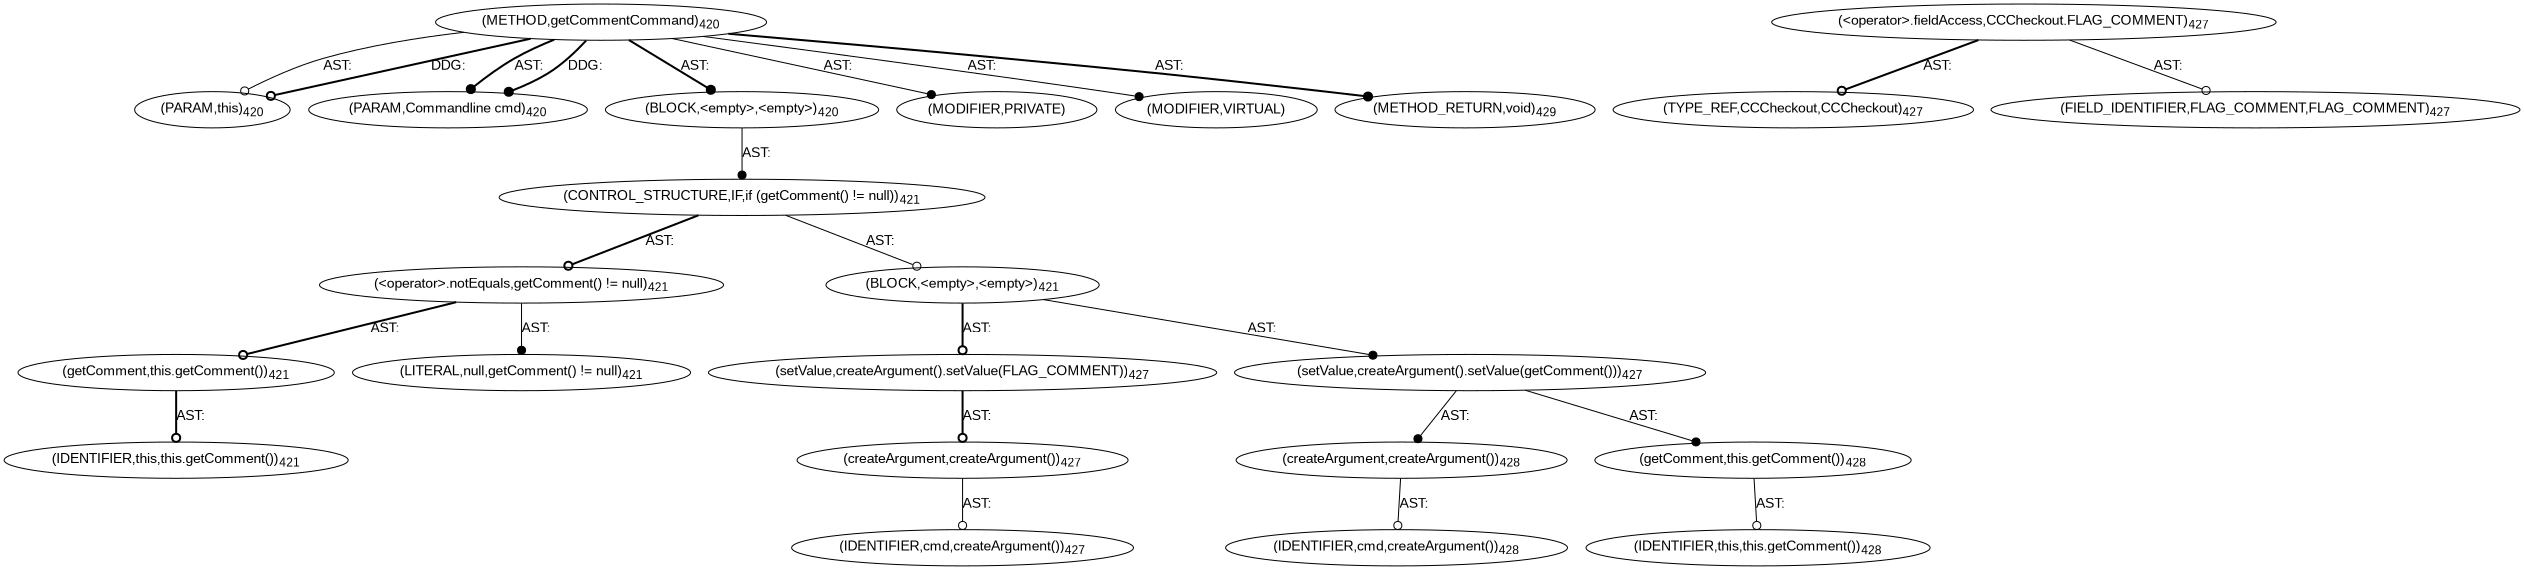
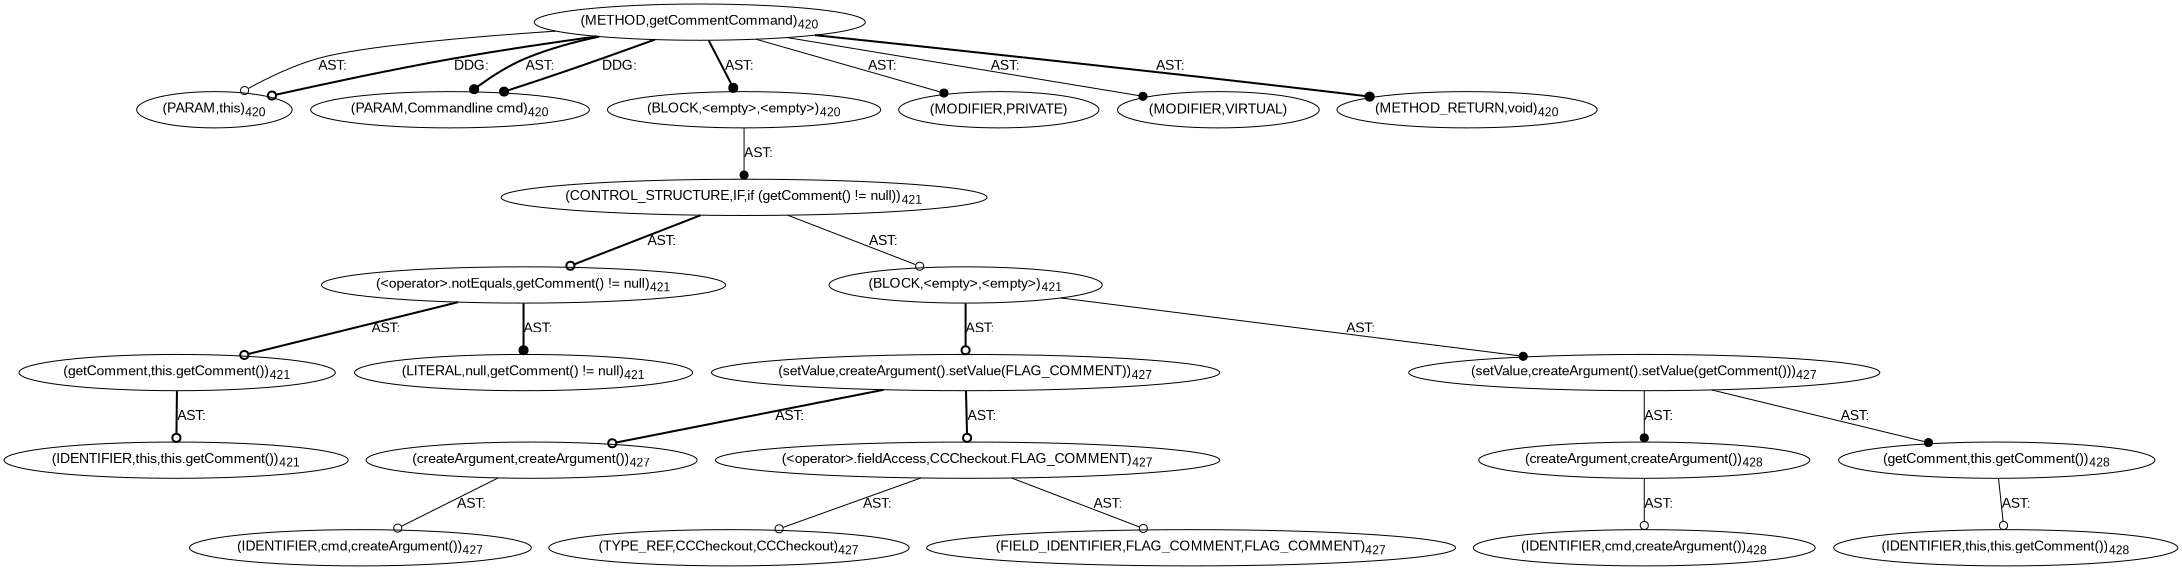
(1912, 65) -> (852, 503)
(1547, 108) -> (1549, 108)
(522, 325) -> (524, 325)
none -> (967, 412)
